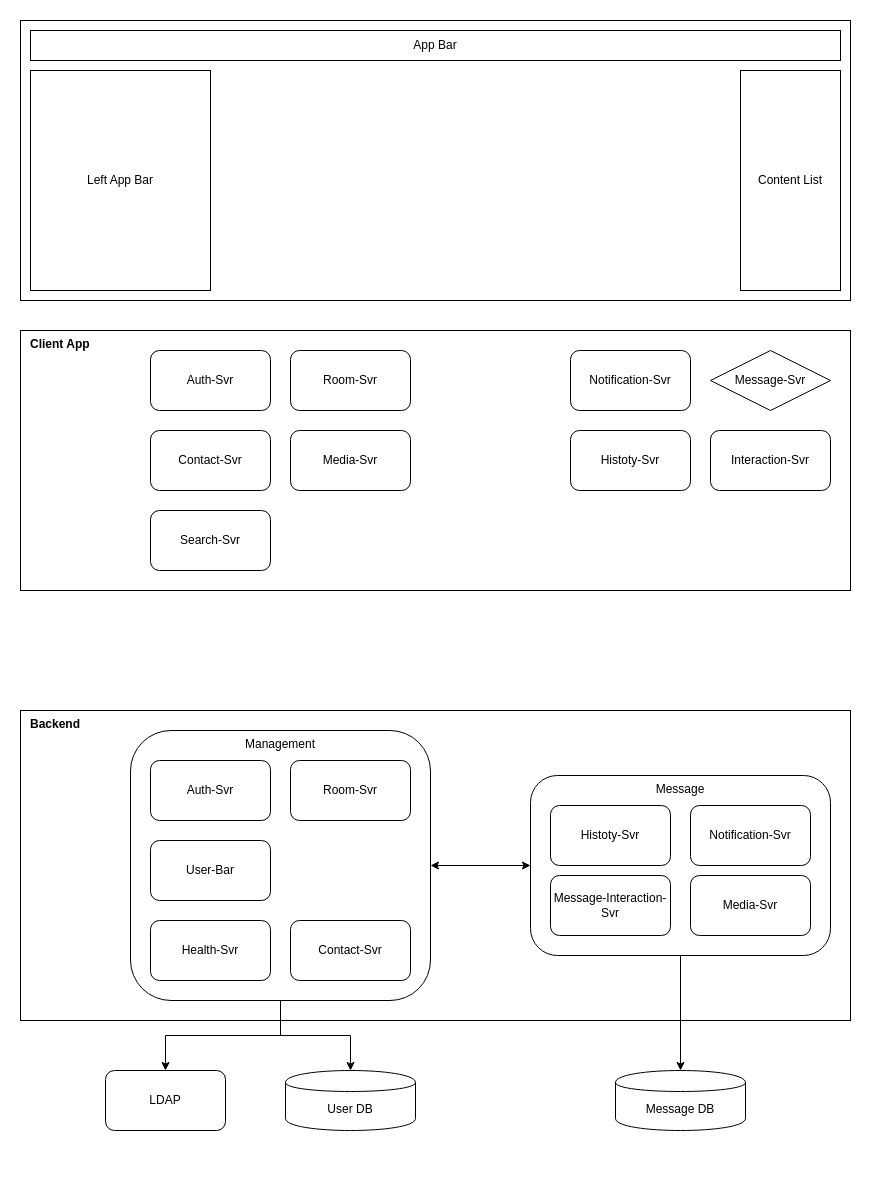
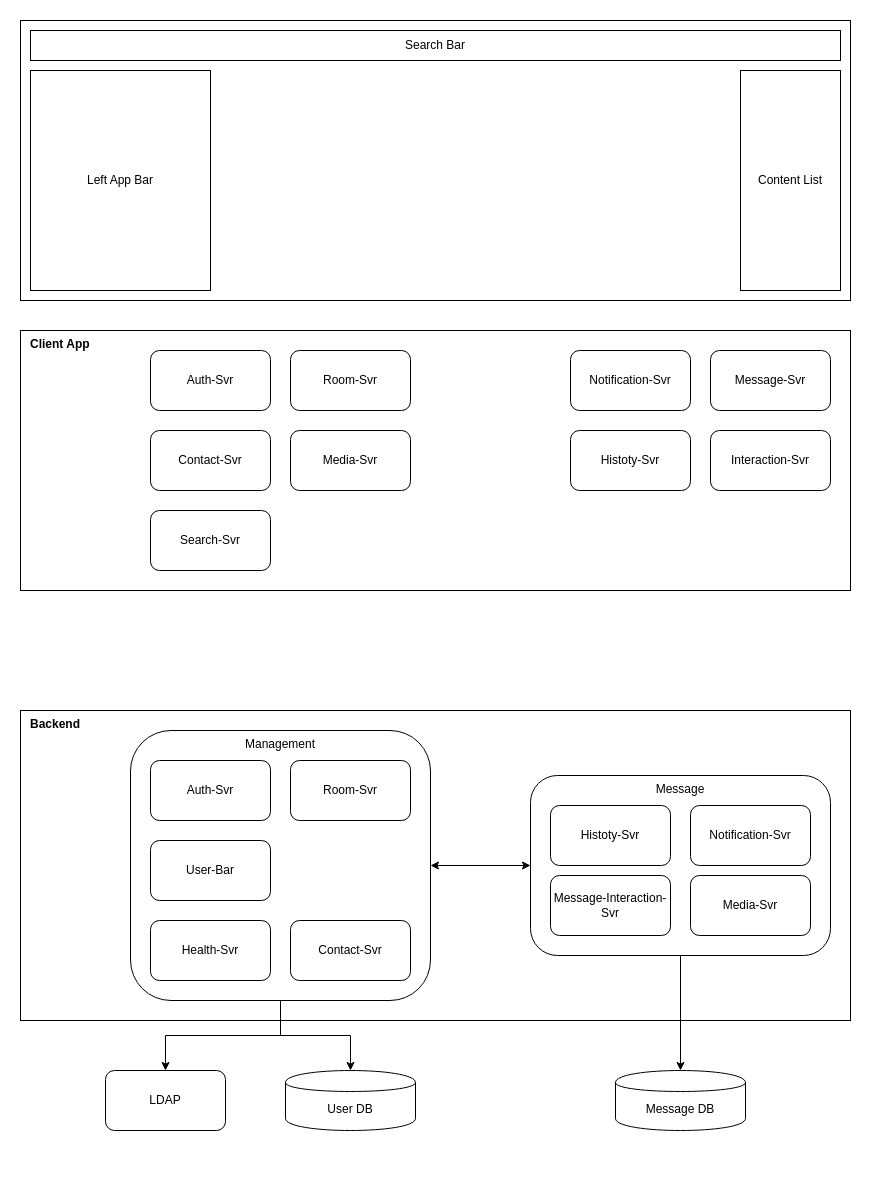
(436, 46) -> (436, 46)
(771, 381) -> (771, 381)
